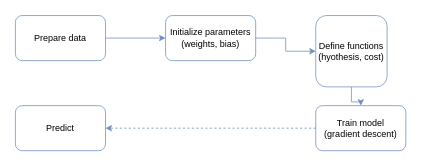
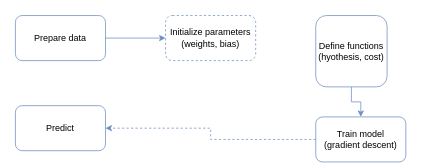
(210, 38) -> (210, 38)
(290, 51) -> none
(360, 128) -> (360, 139)
